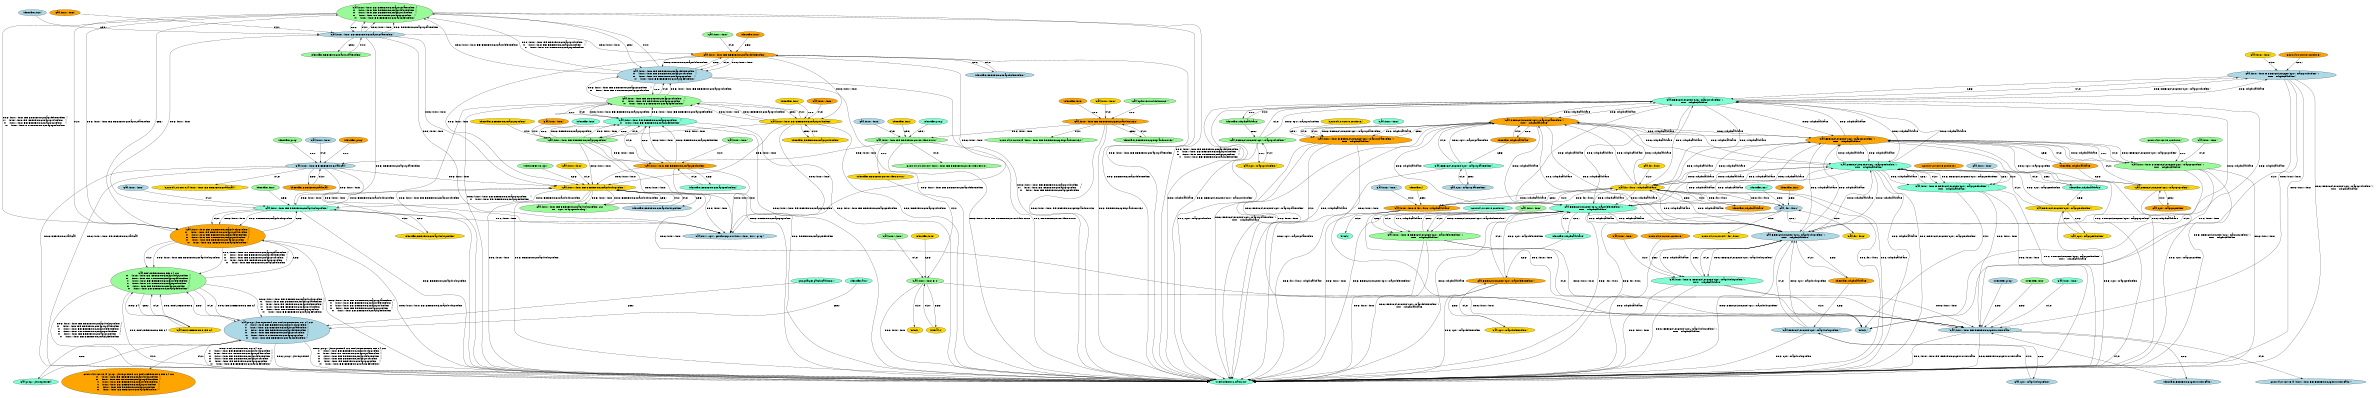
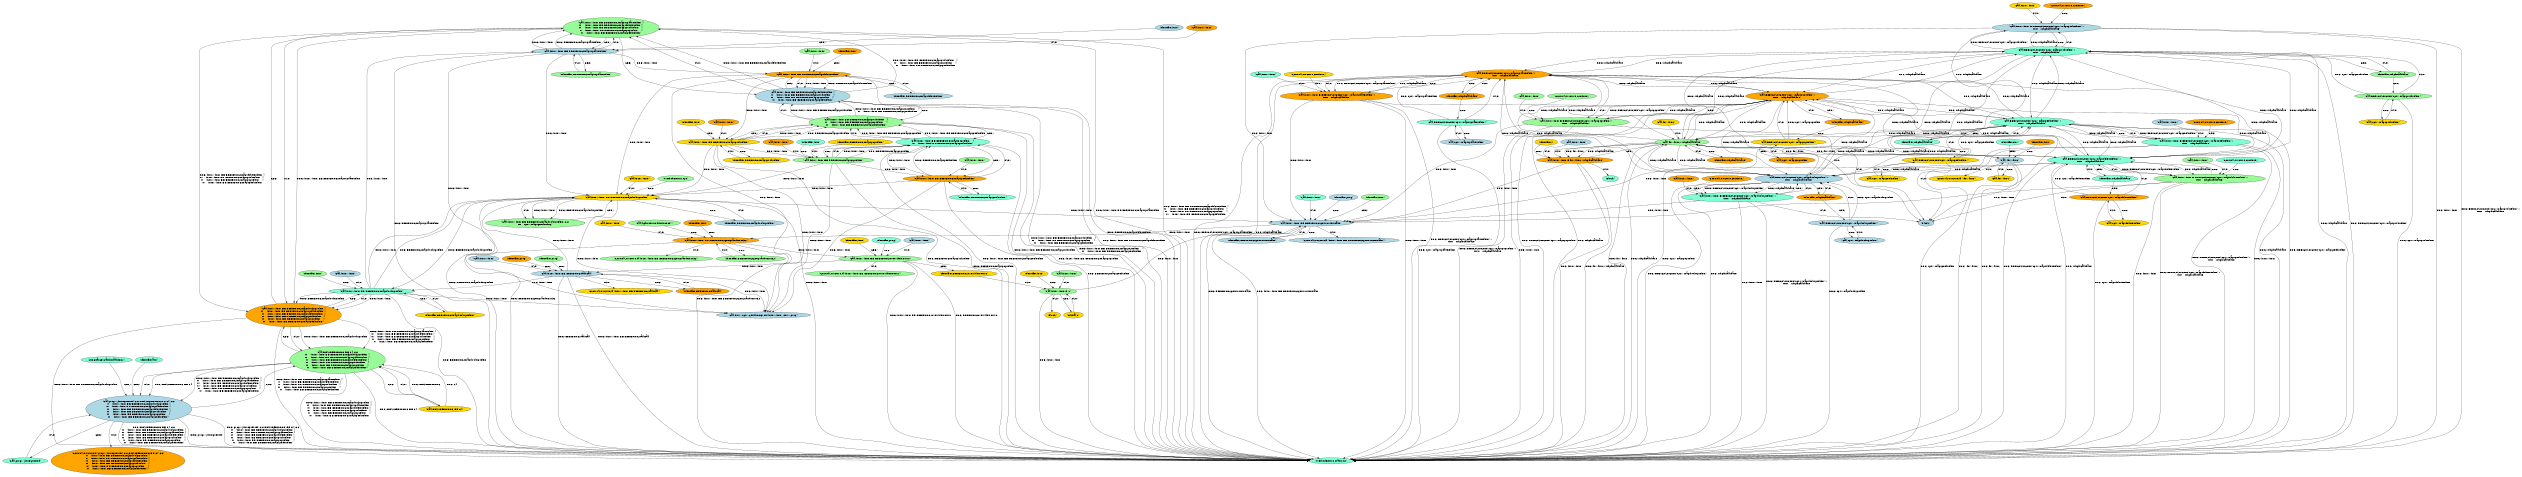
(1637, 188) -> (1682, 142)
none -> (1027, 235)
